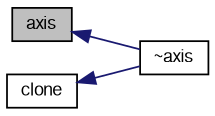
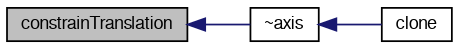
(42, 25) -> (97, 25)
(117, 72) -> (359, 25)
